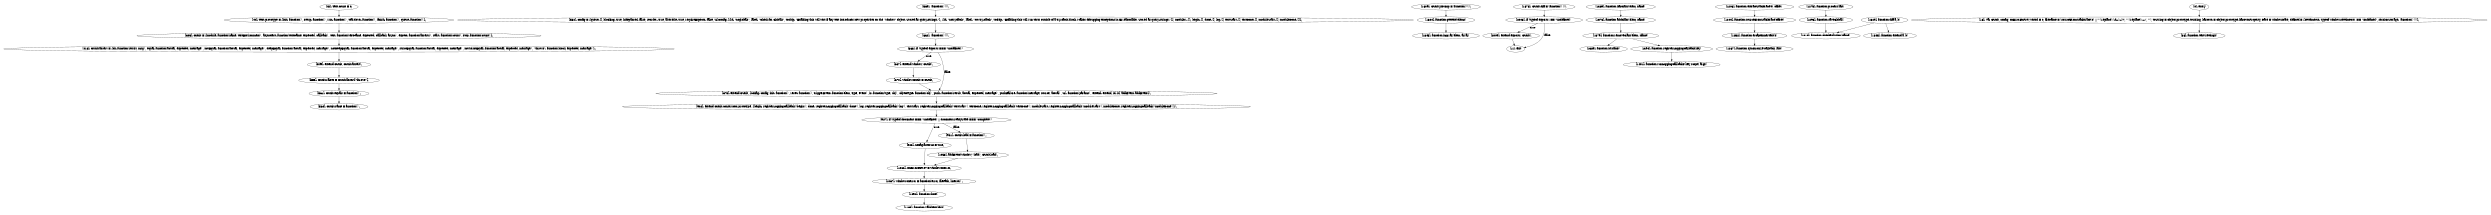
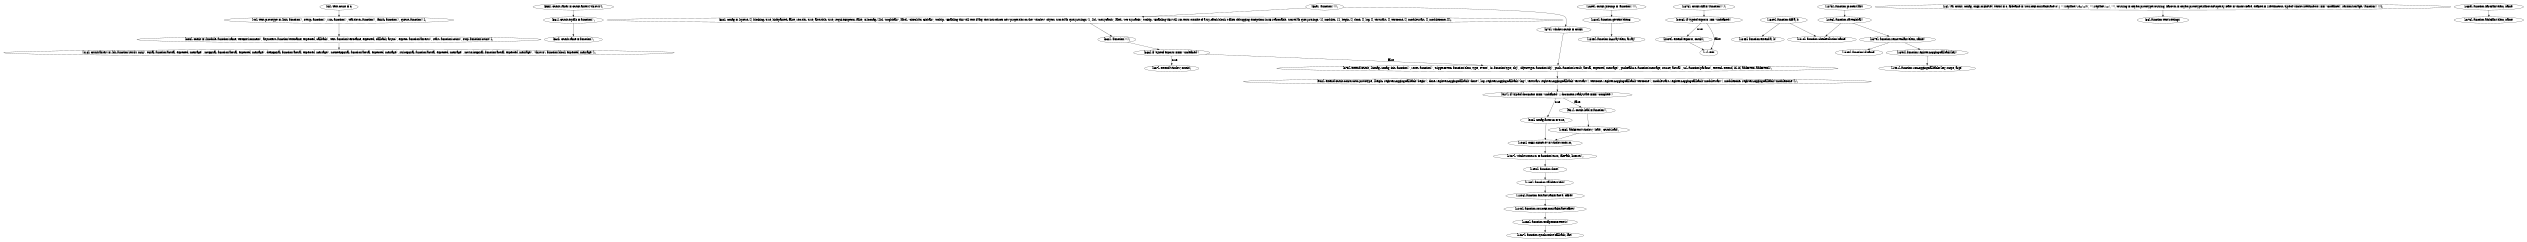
(2199, 7) -> none
(1621, 27) -> (1870, 29)
(339, 65) -> none
(913, 72) -> (1459, 9)
none -> (1545, 188)
